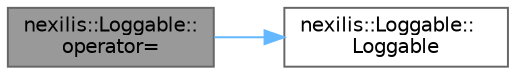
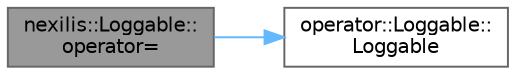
(396, 37) -> (396, 37)
